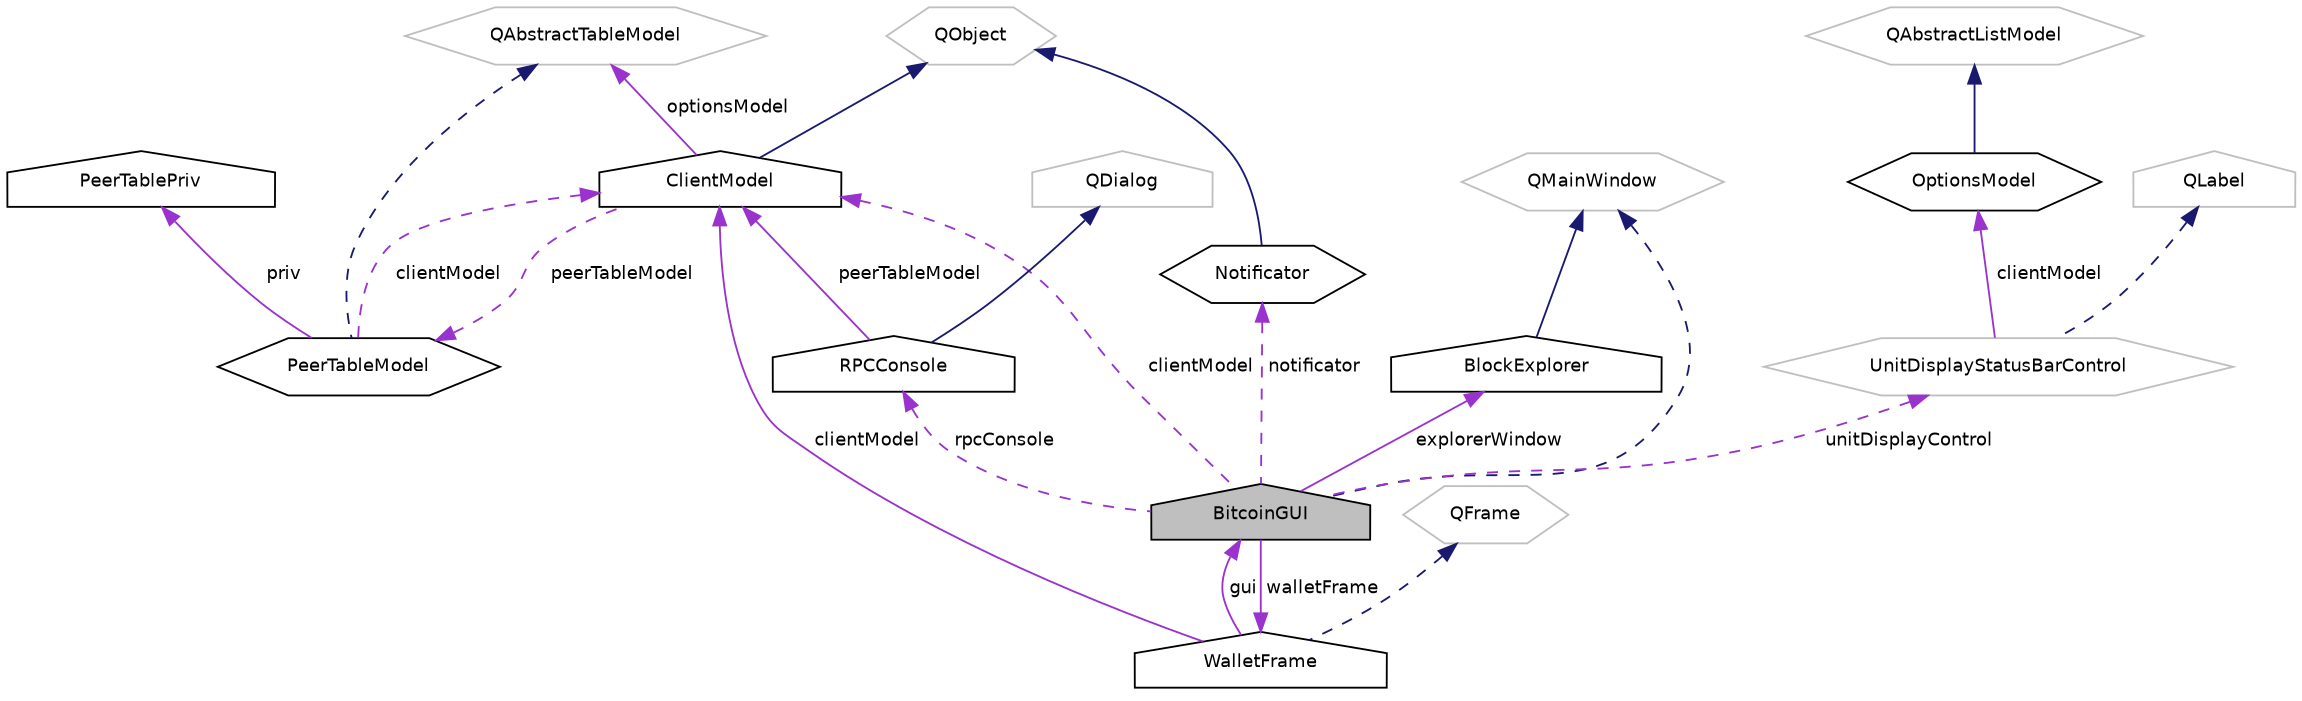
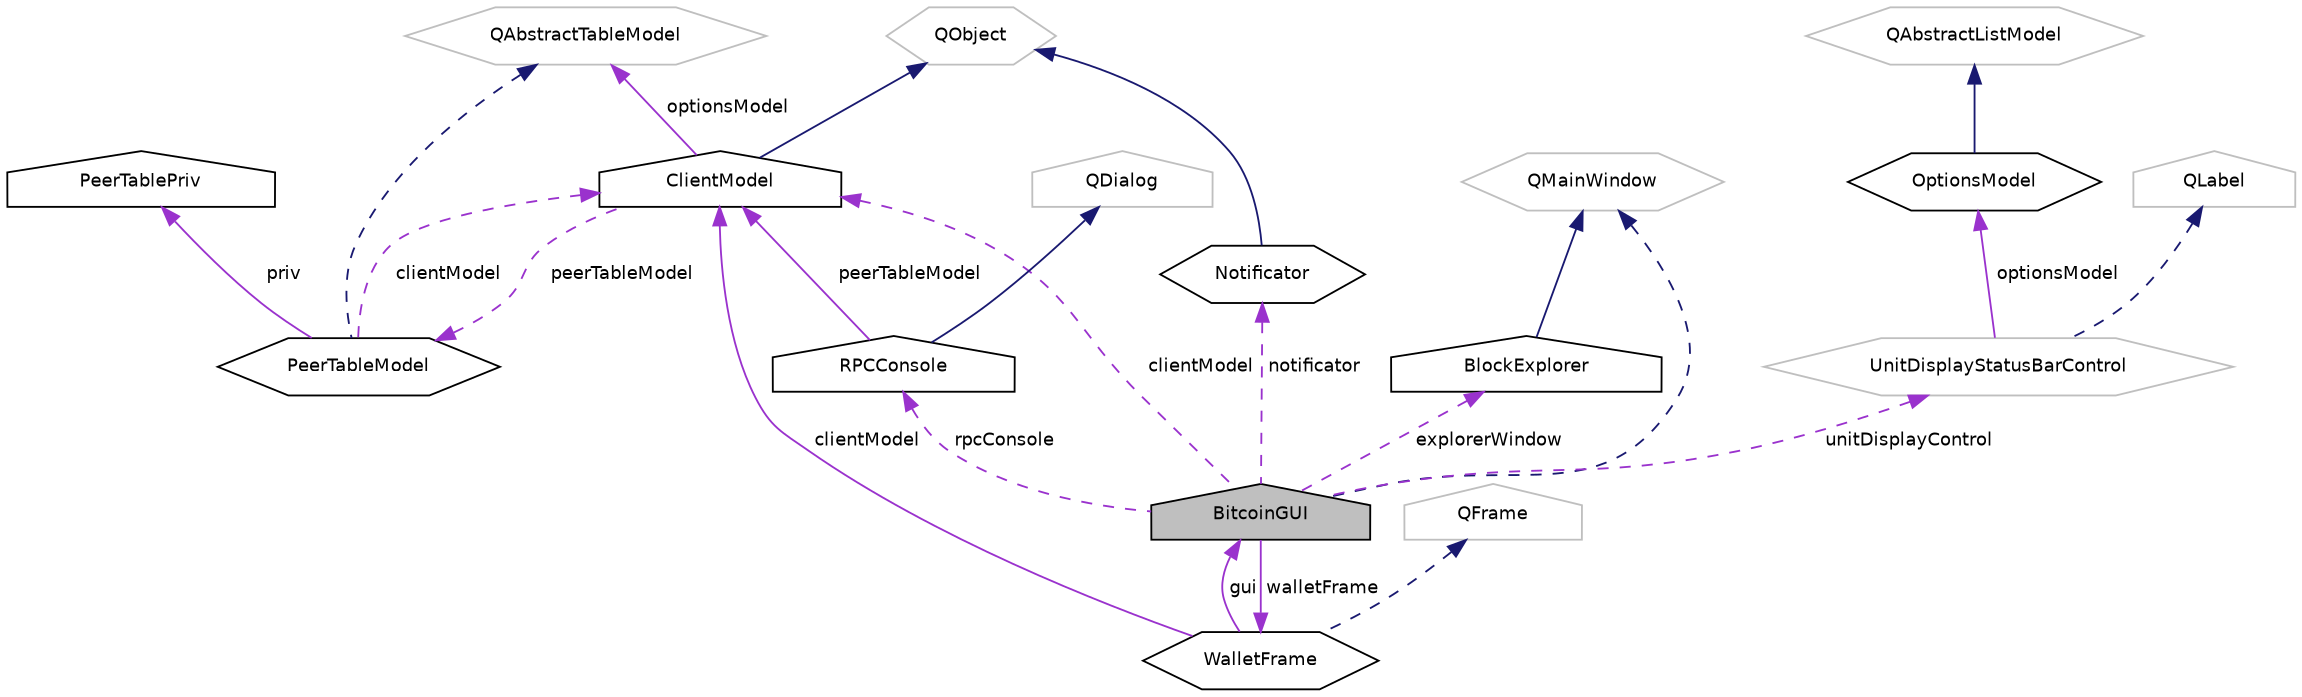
(2047, 274) -> (2056, 274)
(1384, 446) -> (1384, 446)
(1486, 515) -> (1493, 515)
(1261, 663) -> (1261, 661)
